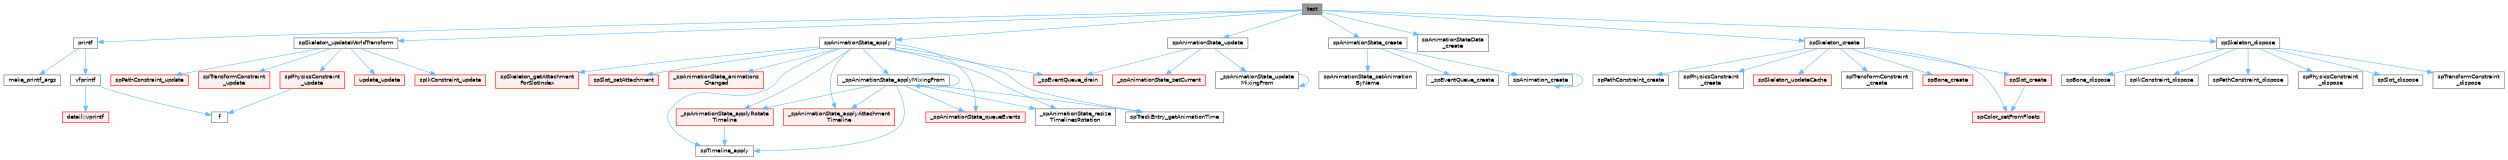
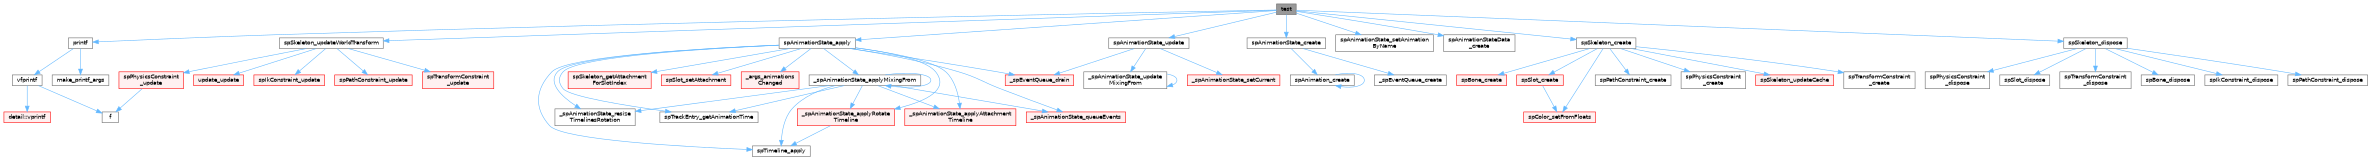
(1368, 57) -> (1326, 23)
(716, 80) -> (770, 80)
